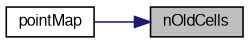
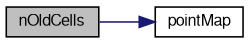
(115, 22) -> (119, 22)
